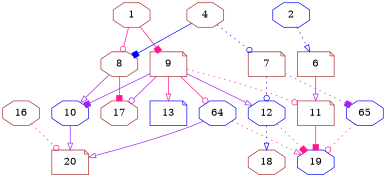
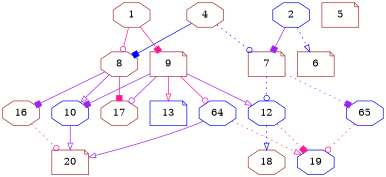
none -> (340, 15)
none -> (280, 36)
none -> (73, 87)
(316, 113) -> none
